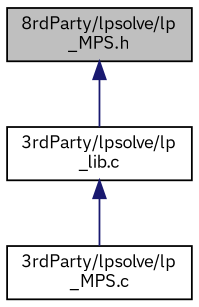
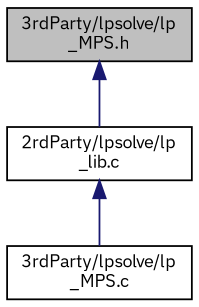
(99, 35) -> (99, 35)
(99, 154) -> (99, 154)
